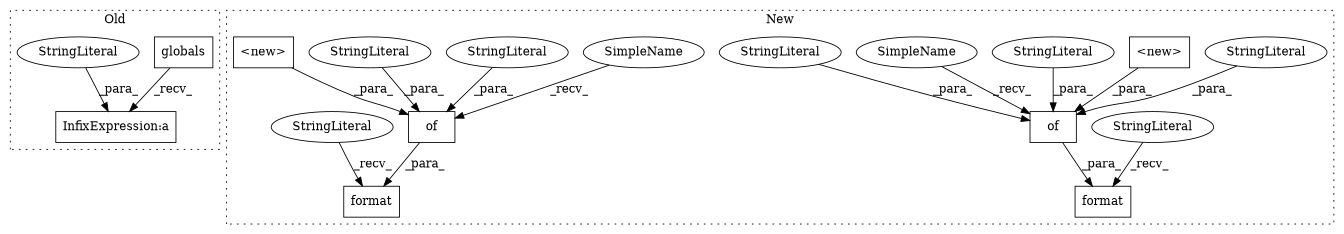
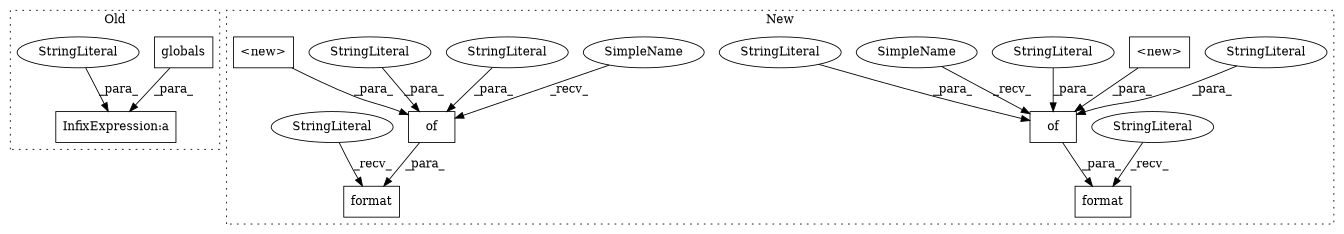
(173, 90) -> (173, 90)
